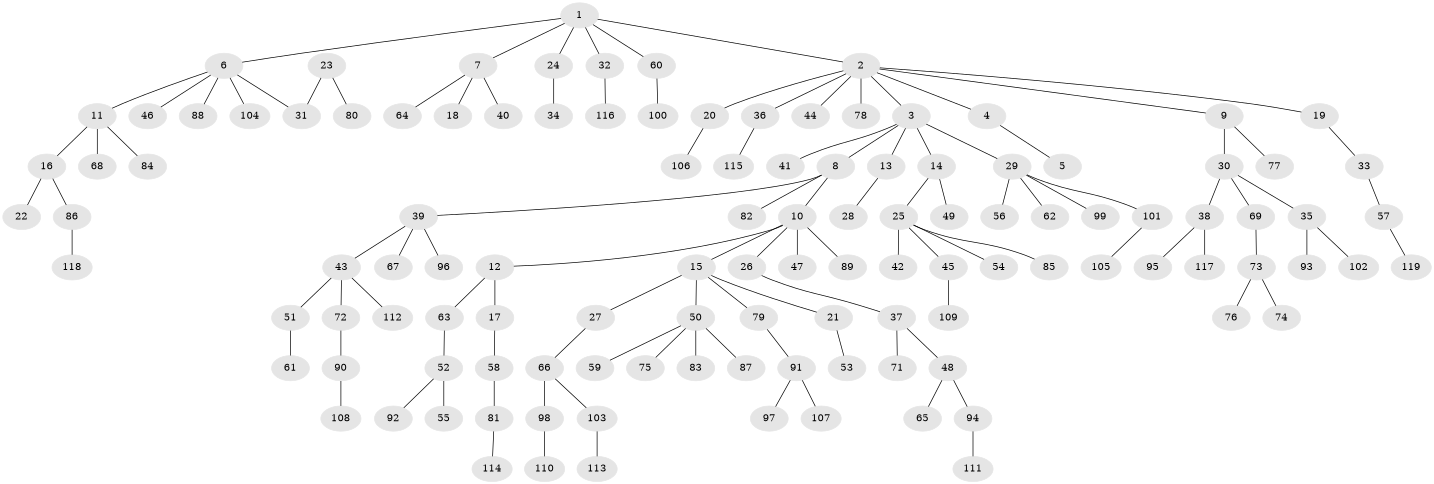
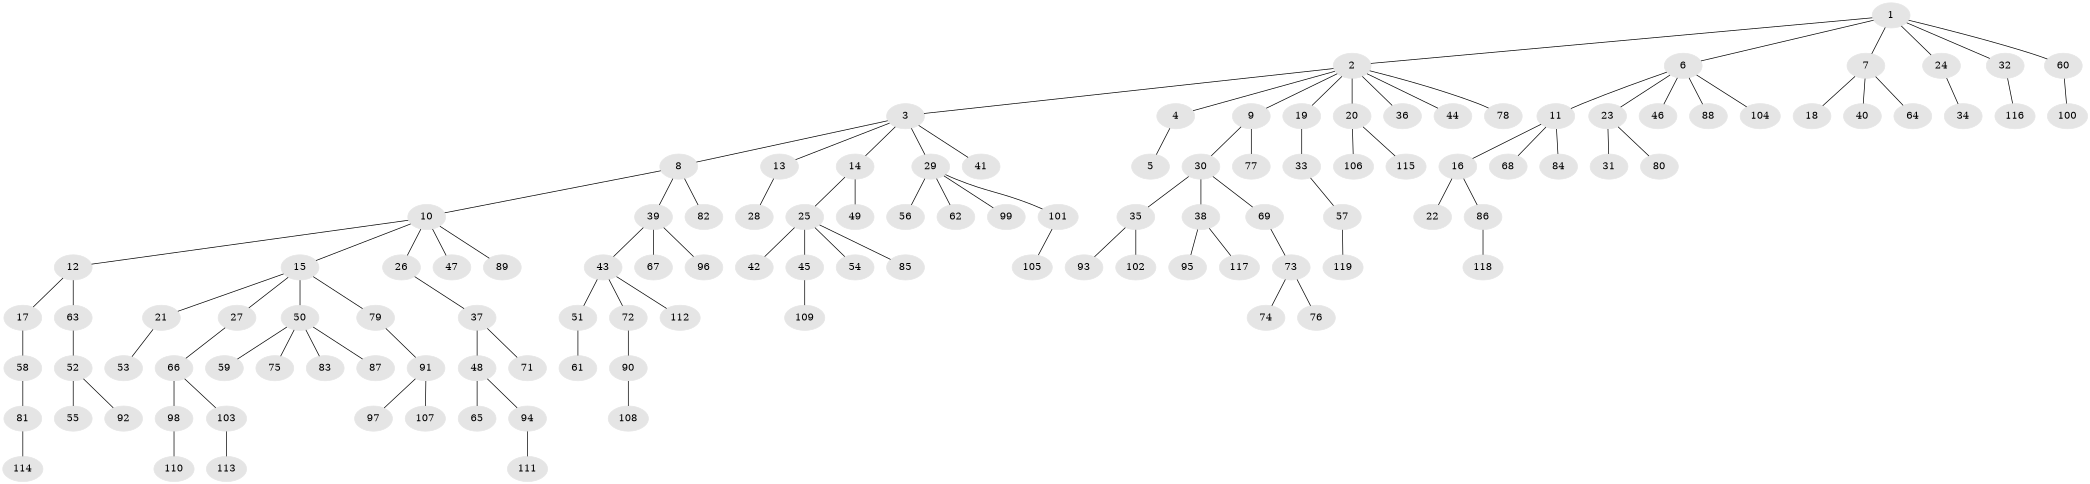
(263, 91) -> (1645, 91)
(747, 141) -> (1379, 141)
